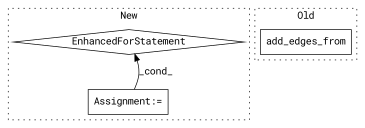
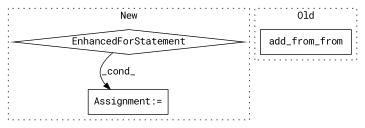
(306, 42) -> (306, 42)
(139, 75) -> (101, 67)
